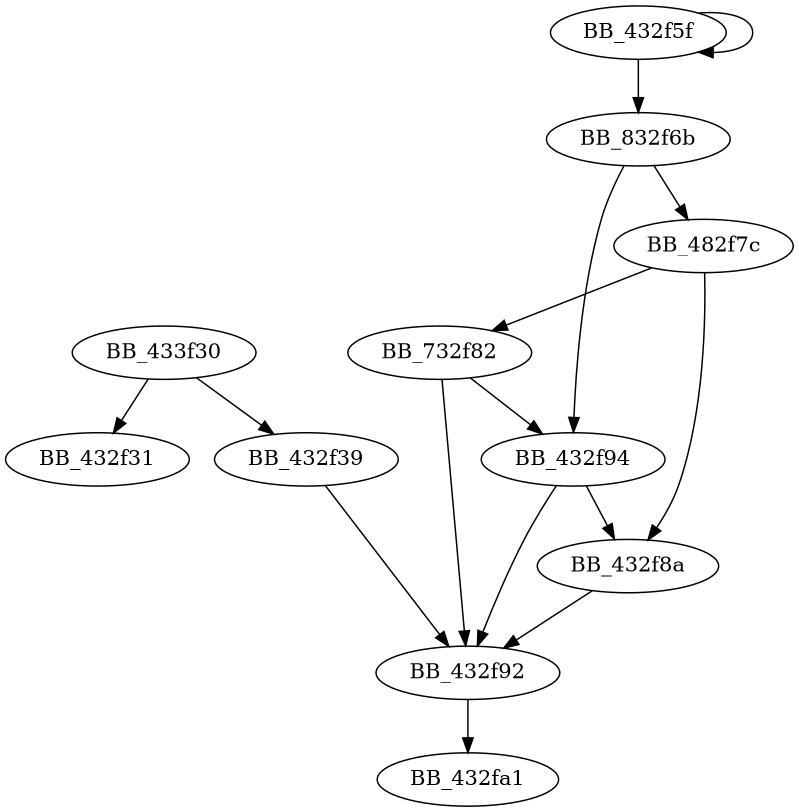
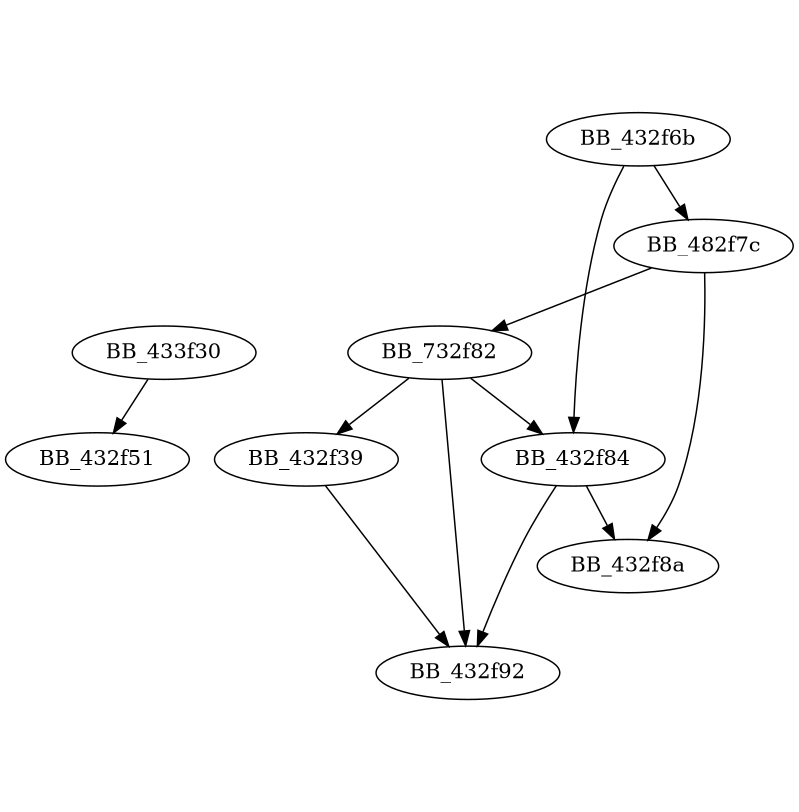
(638, 33) -> none
(638, 139) -> (638, 139)
(229, 402) -> (379, 401)
(97, 459) -> (97, 459)
(573, 459) -> (573, 459)
(554, 615) -> none
(468, 780) -> none
